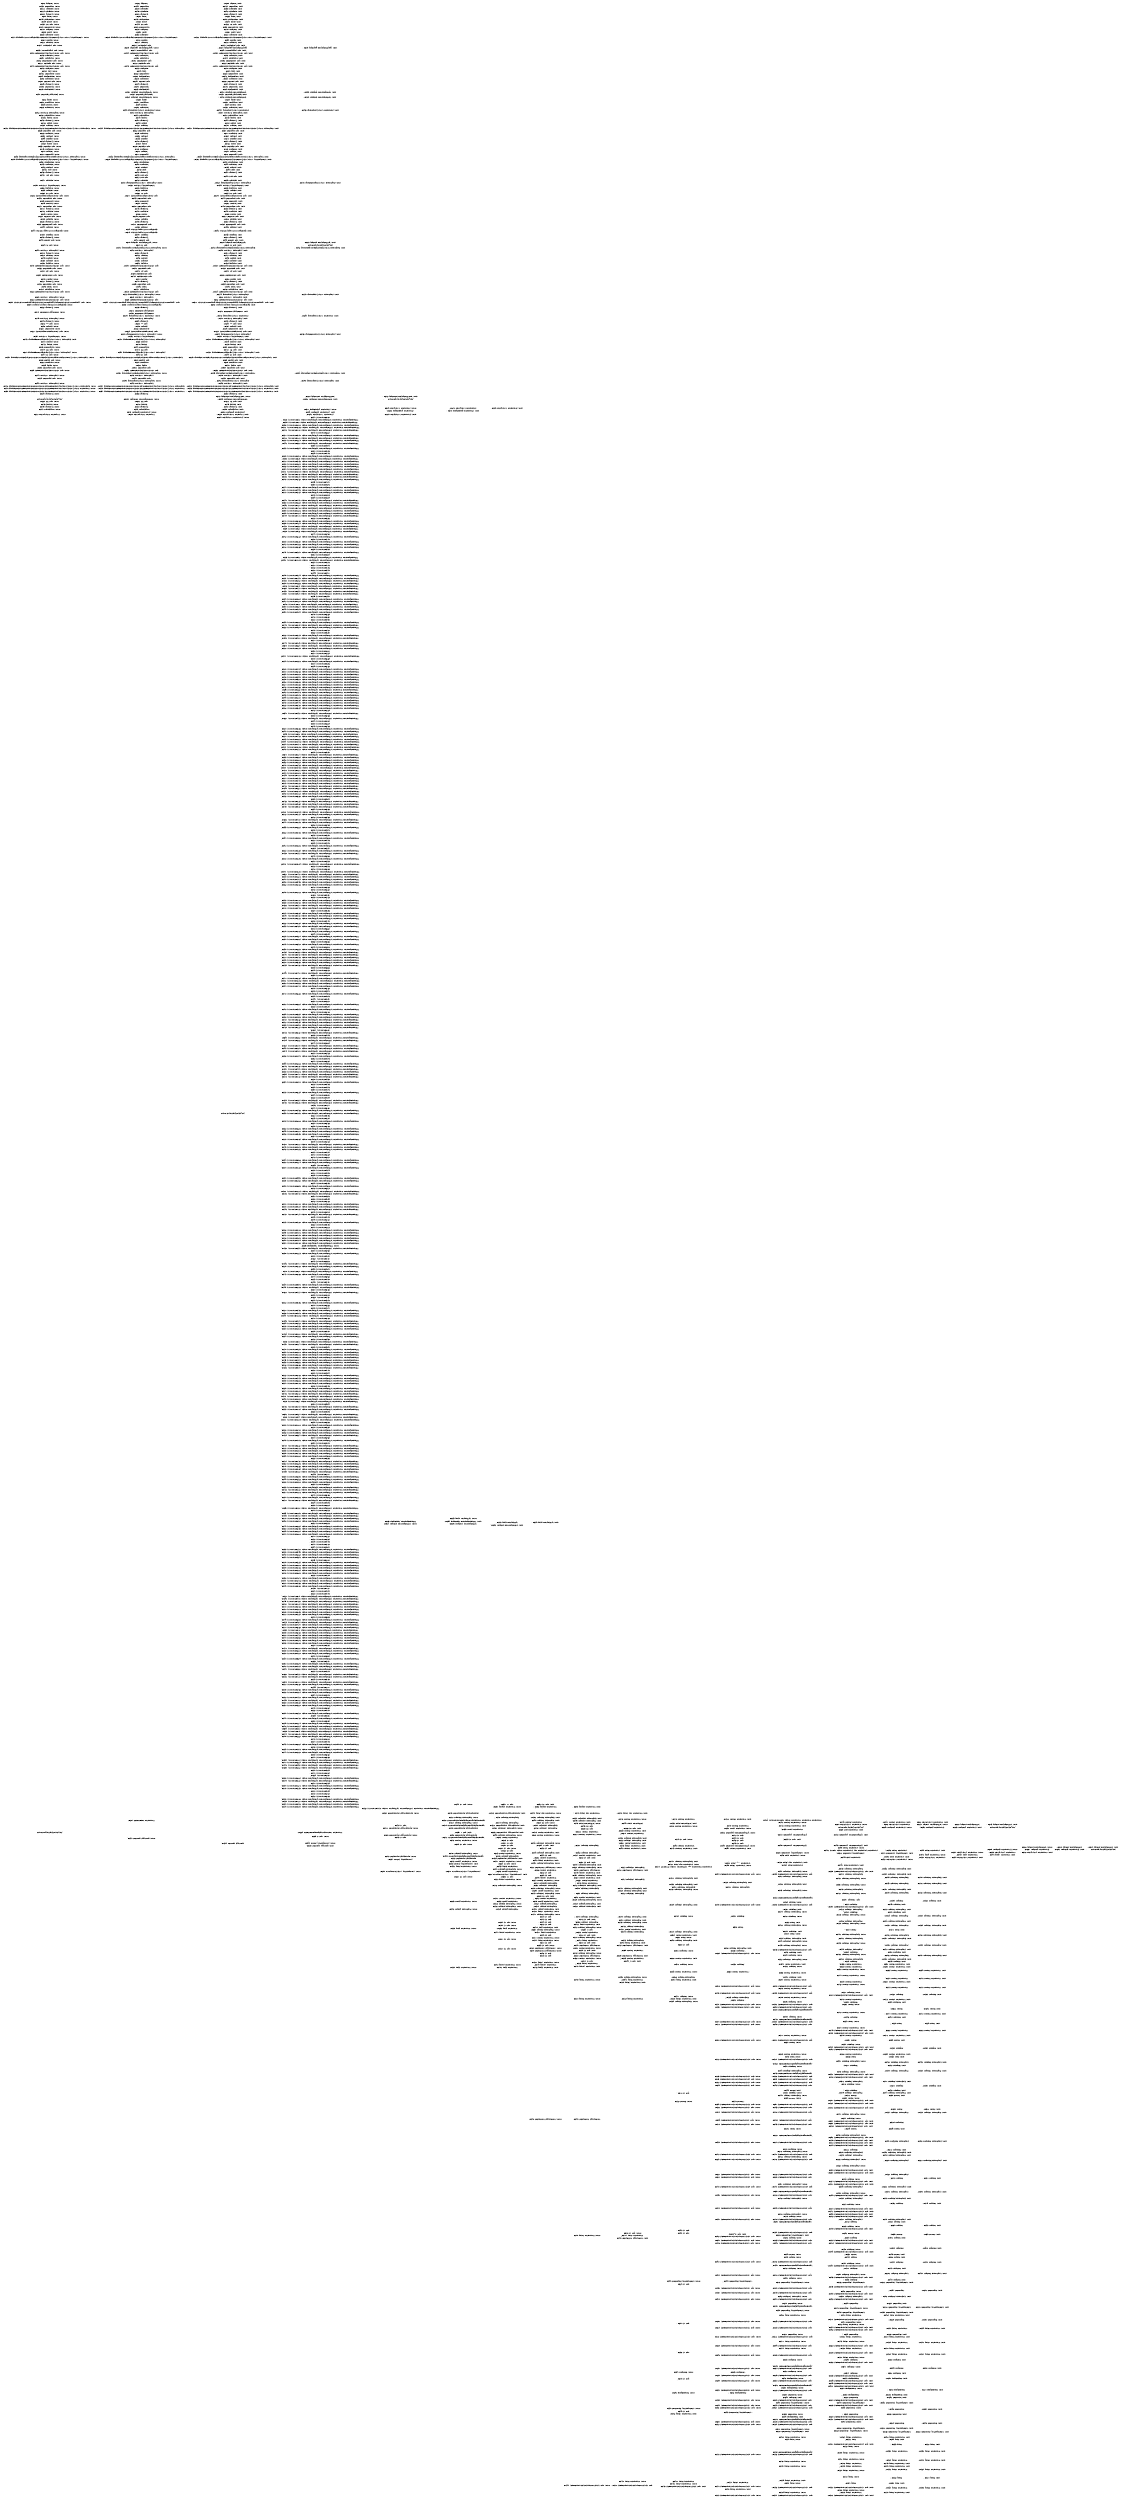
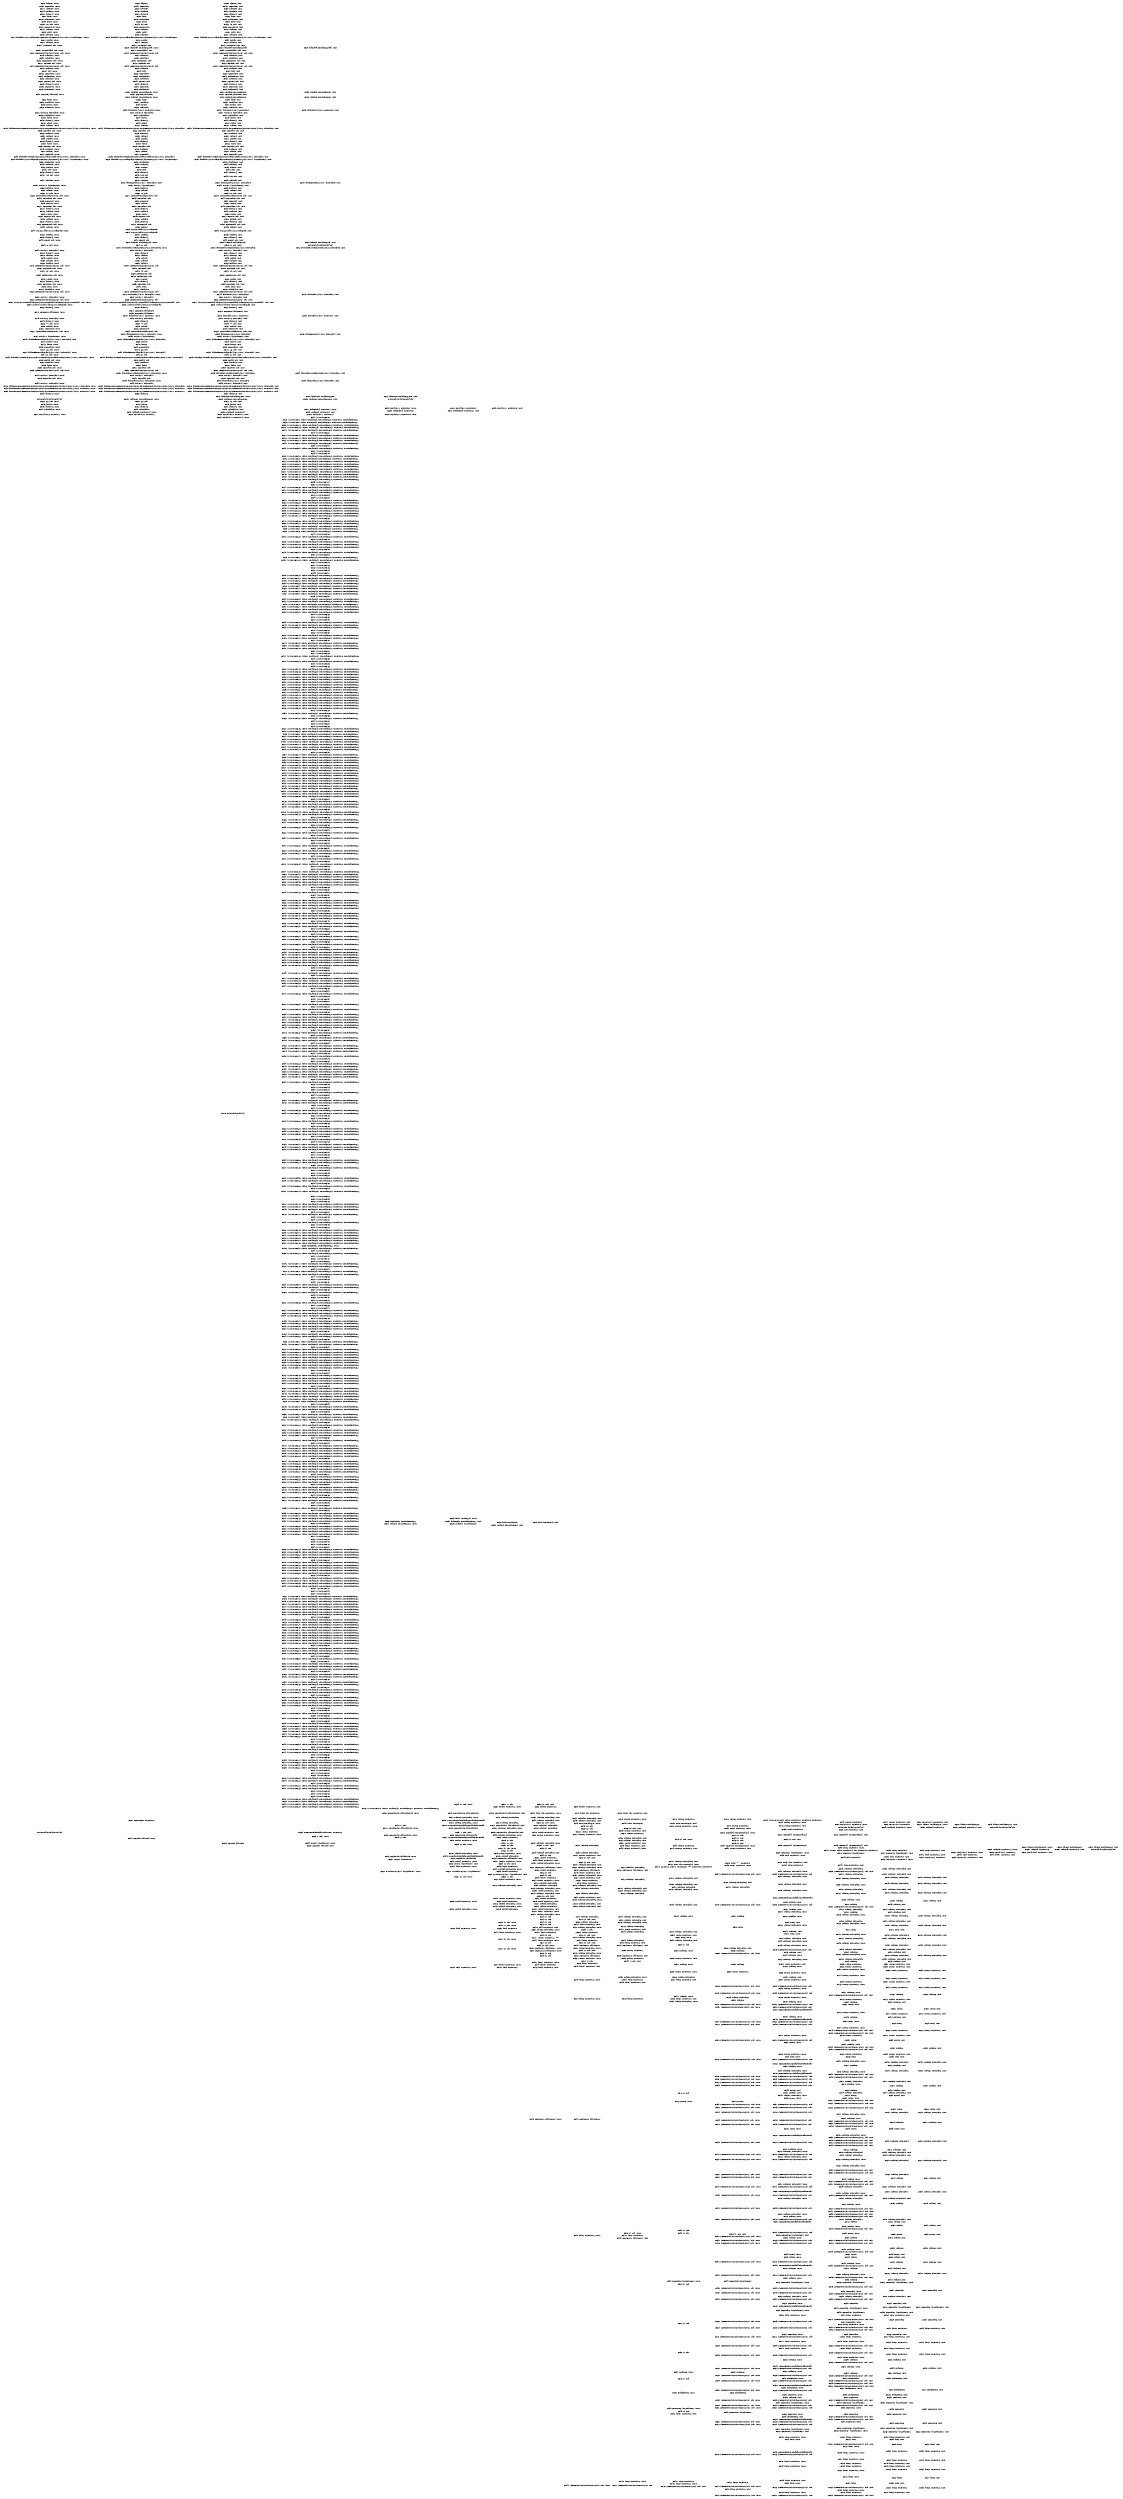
(320, 1194) -> none
(858, 1900) -> (858, 1900)
(557, 1938) -> (557, 1938)
none -> (932, 2123)
